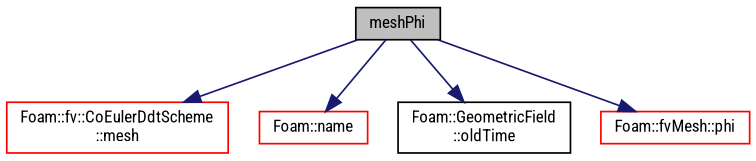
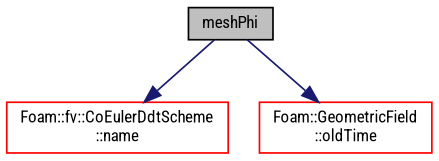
(117, 128) -> (117, 128)
(314, 128) -> none
(484, 128) -> (346, 128)
(675, 128) -> none
